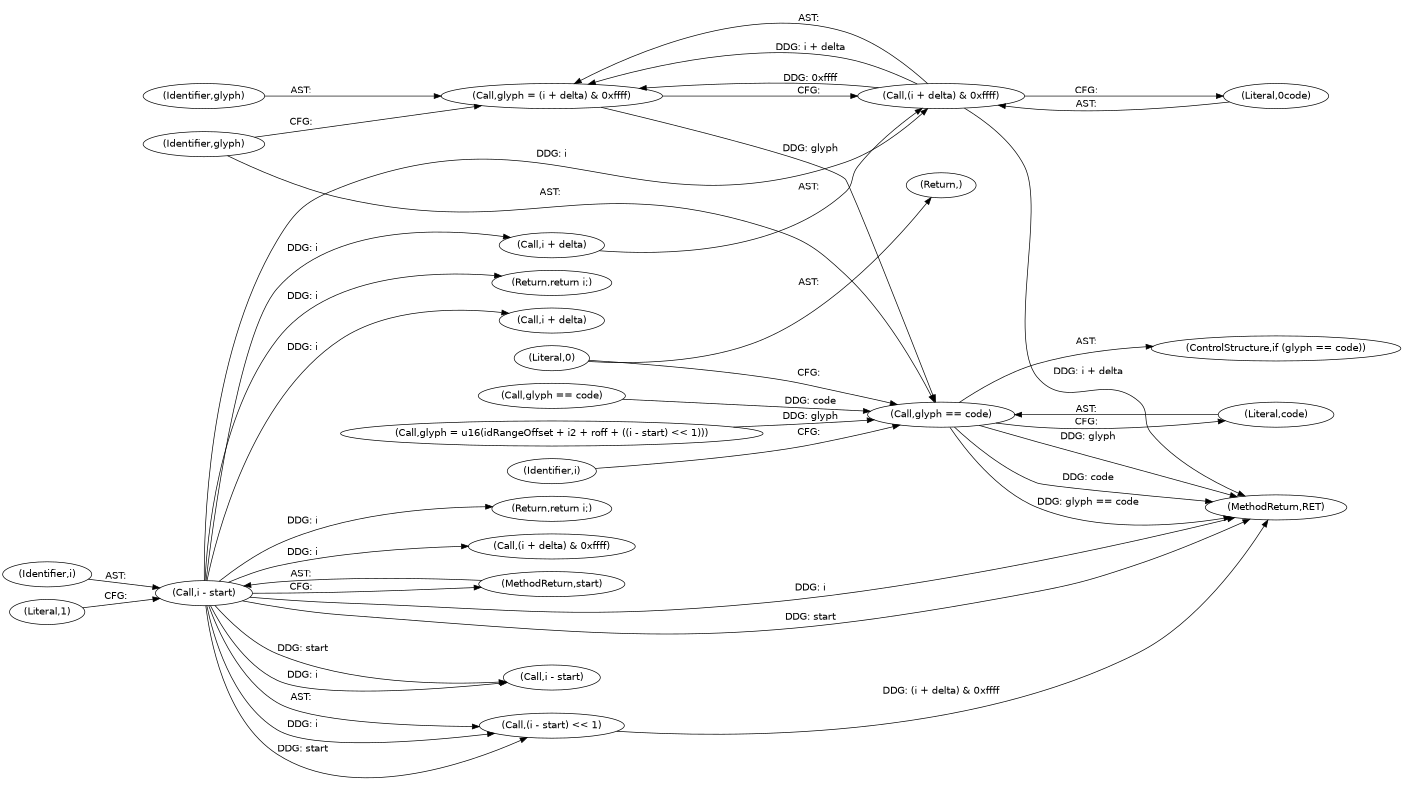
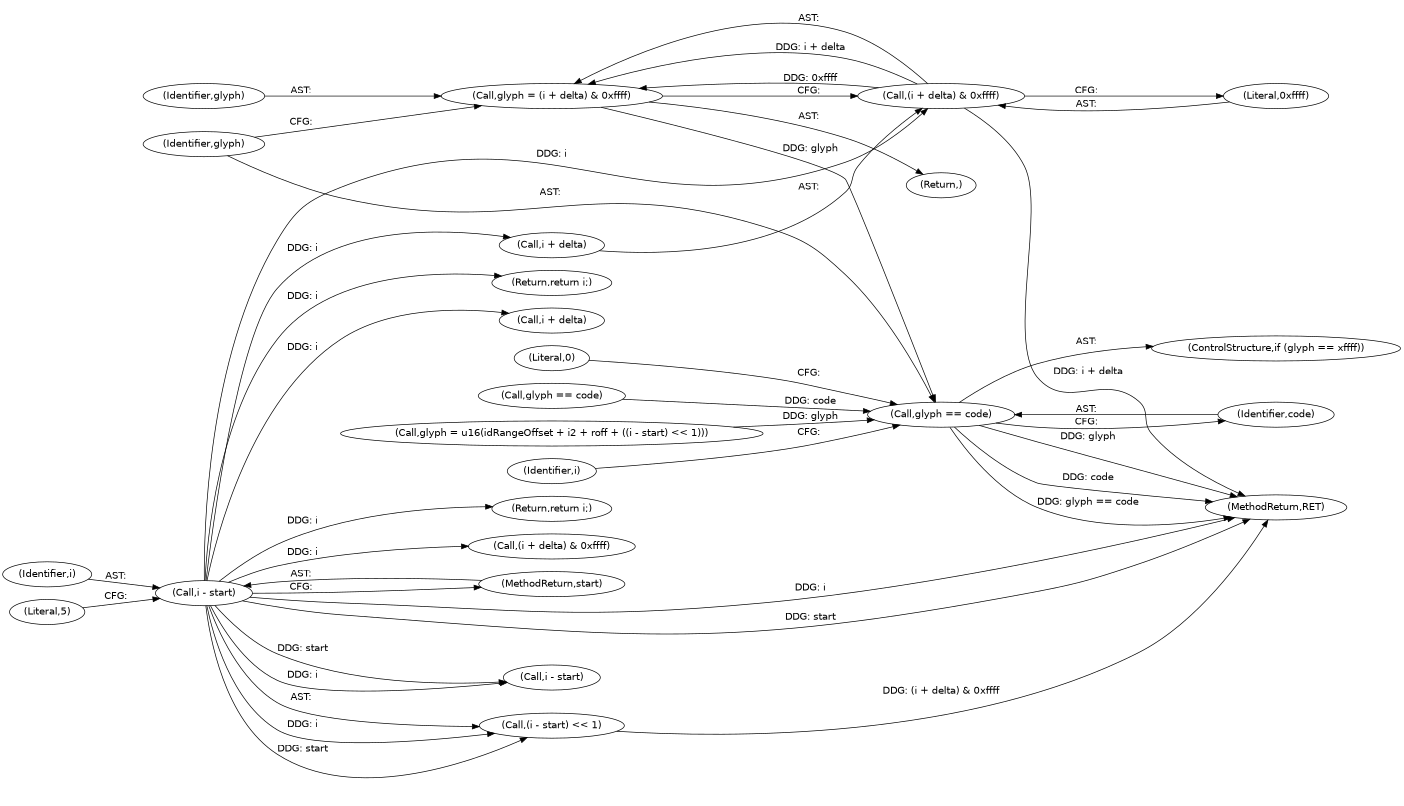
(1276, 96) -> (1276, 96)
(780, 331) -> (787, 123)
(1276, 348) -> (1276, 348)
(1276, 415) -> (1276, 415)
(47, 612) -> (47, 612)
